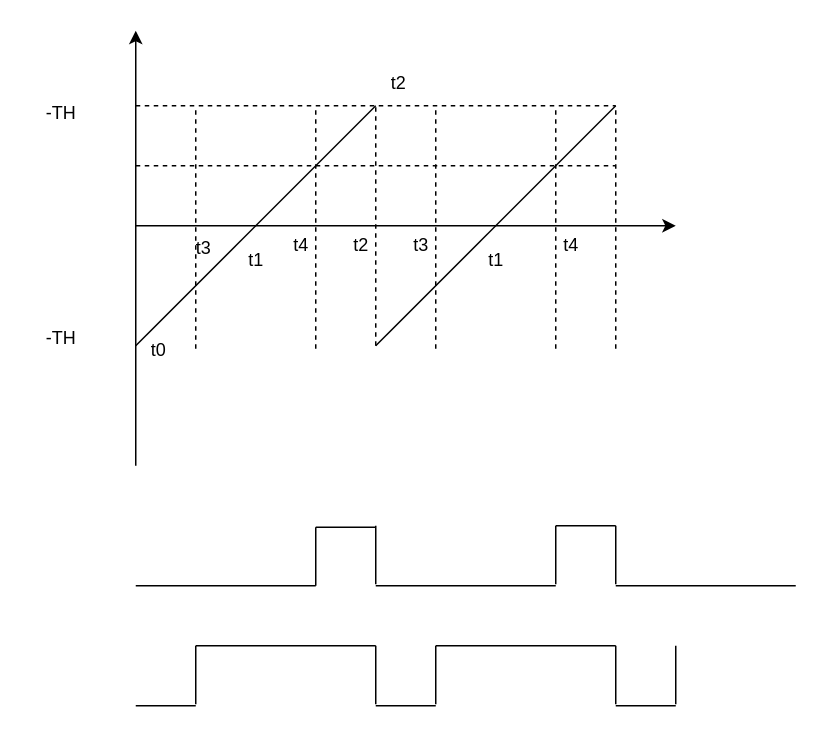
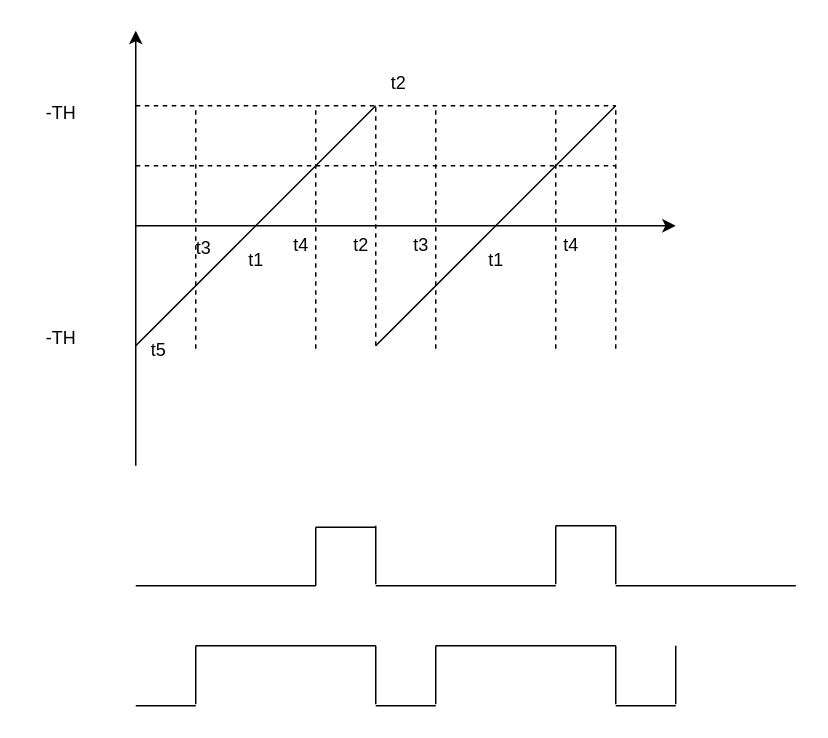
(159, 350) -> (159, 350)
